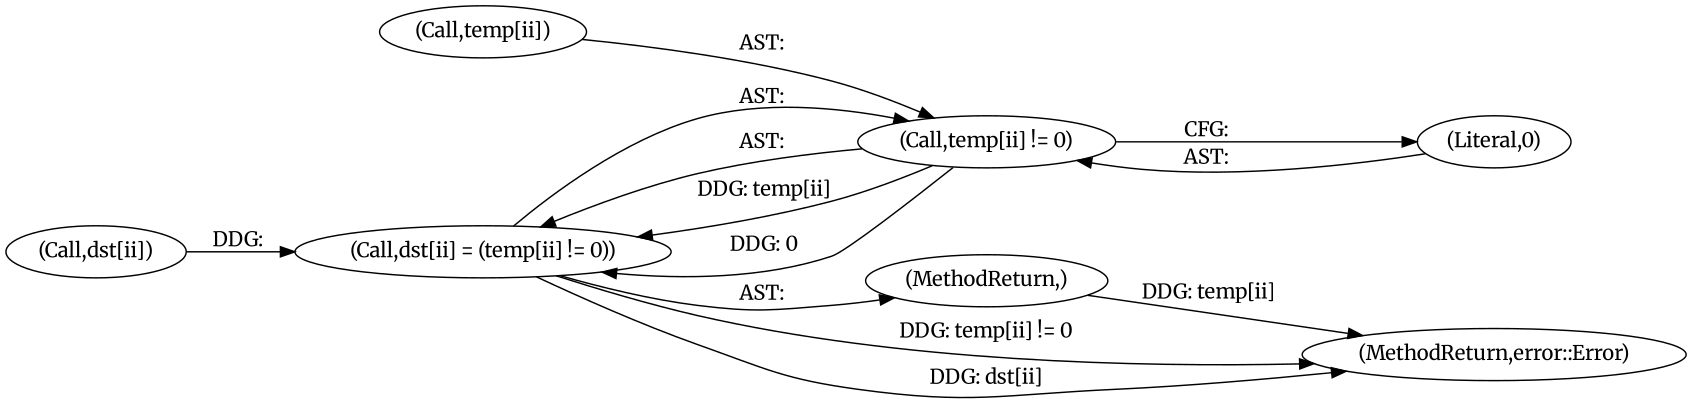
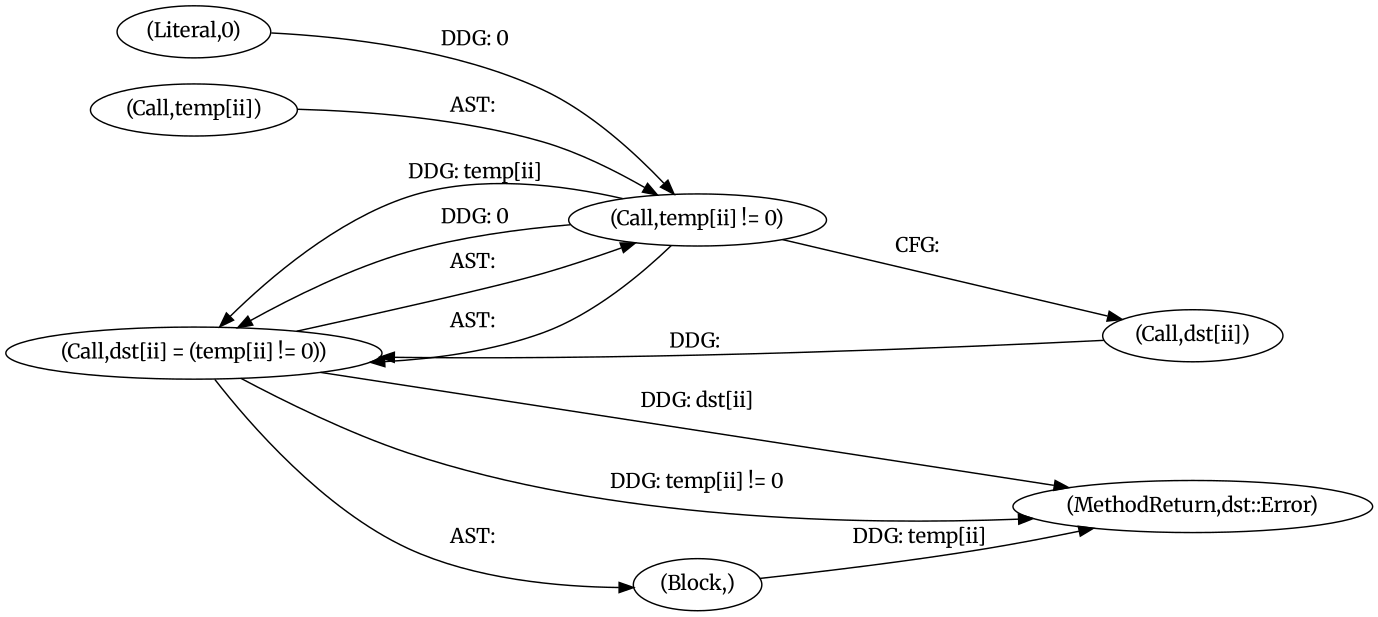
(1259, 142) -> (945, 278)
(1209, 158) -> (475, 40)
(987, 281) -> (698, 585)
(1494, 355) -> (1193, 507)
